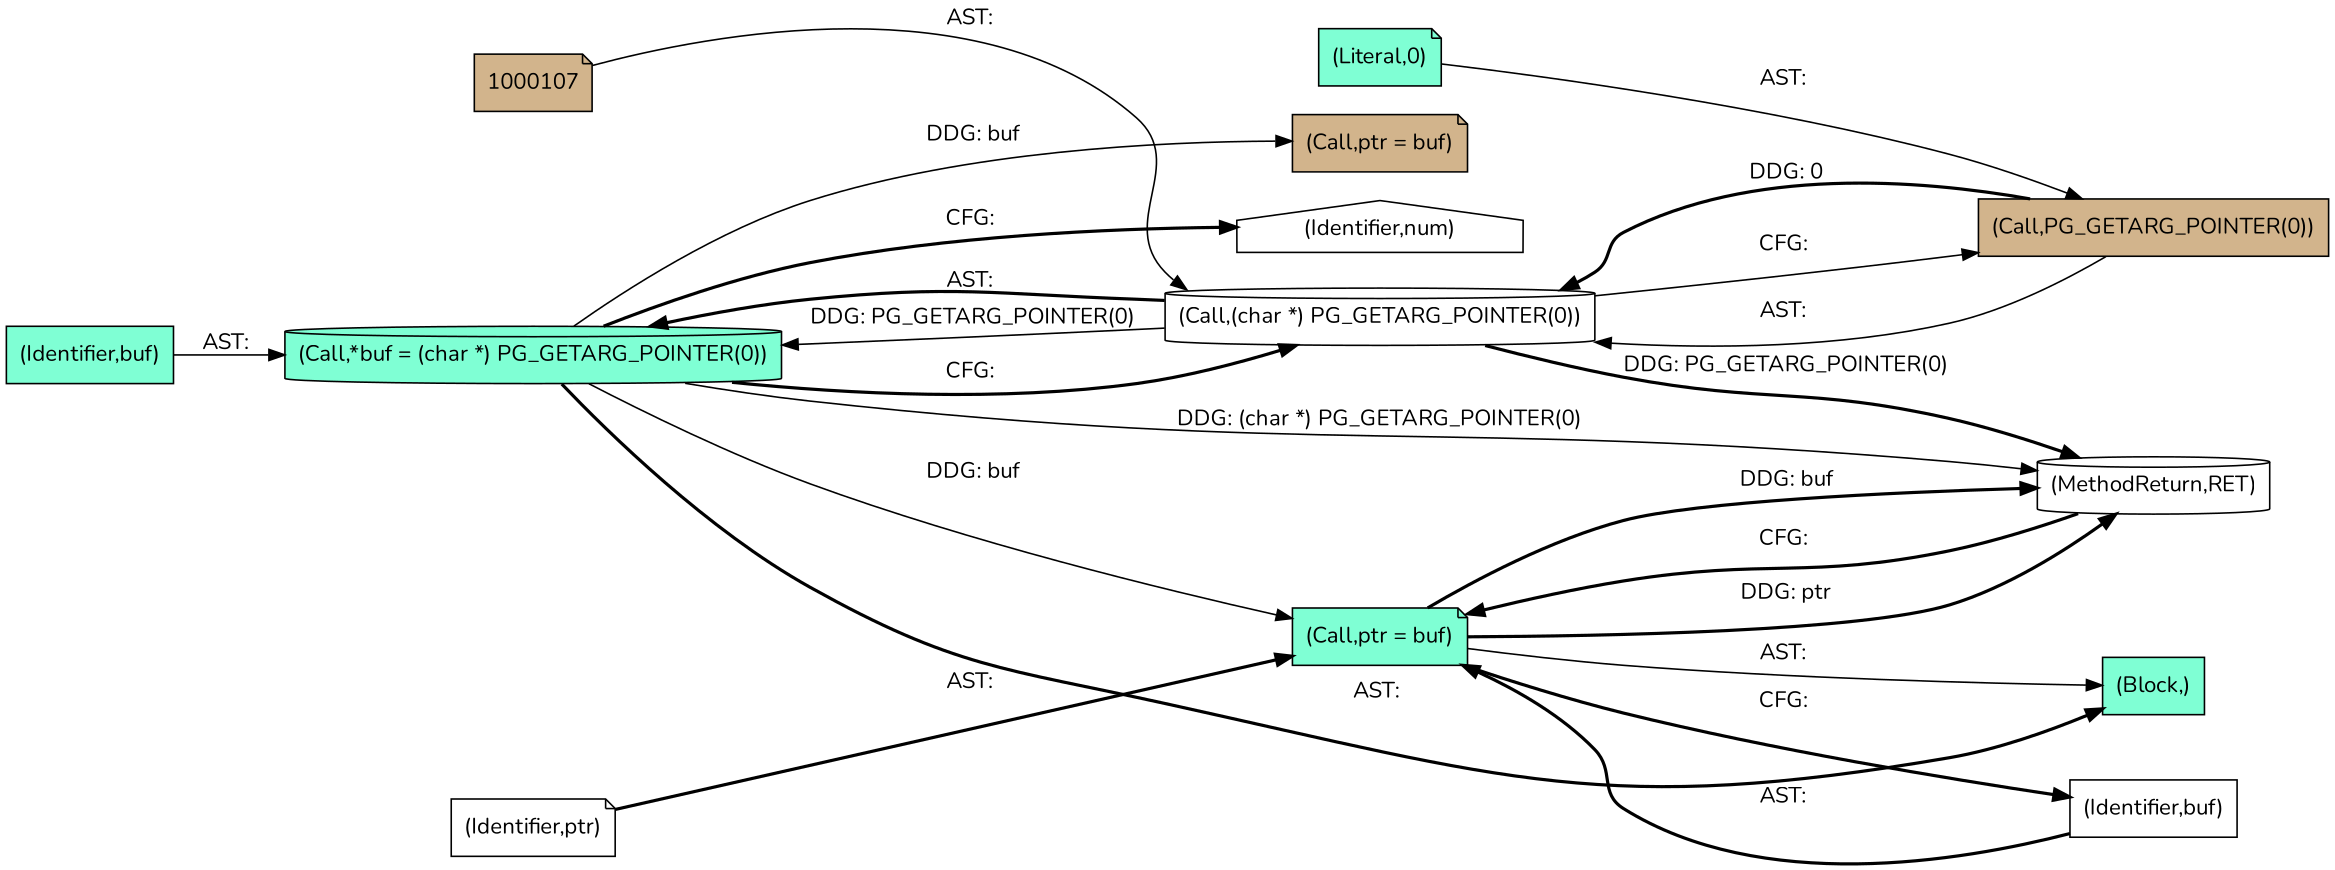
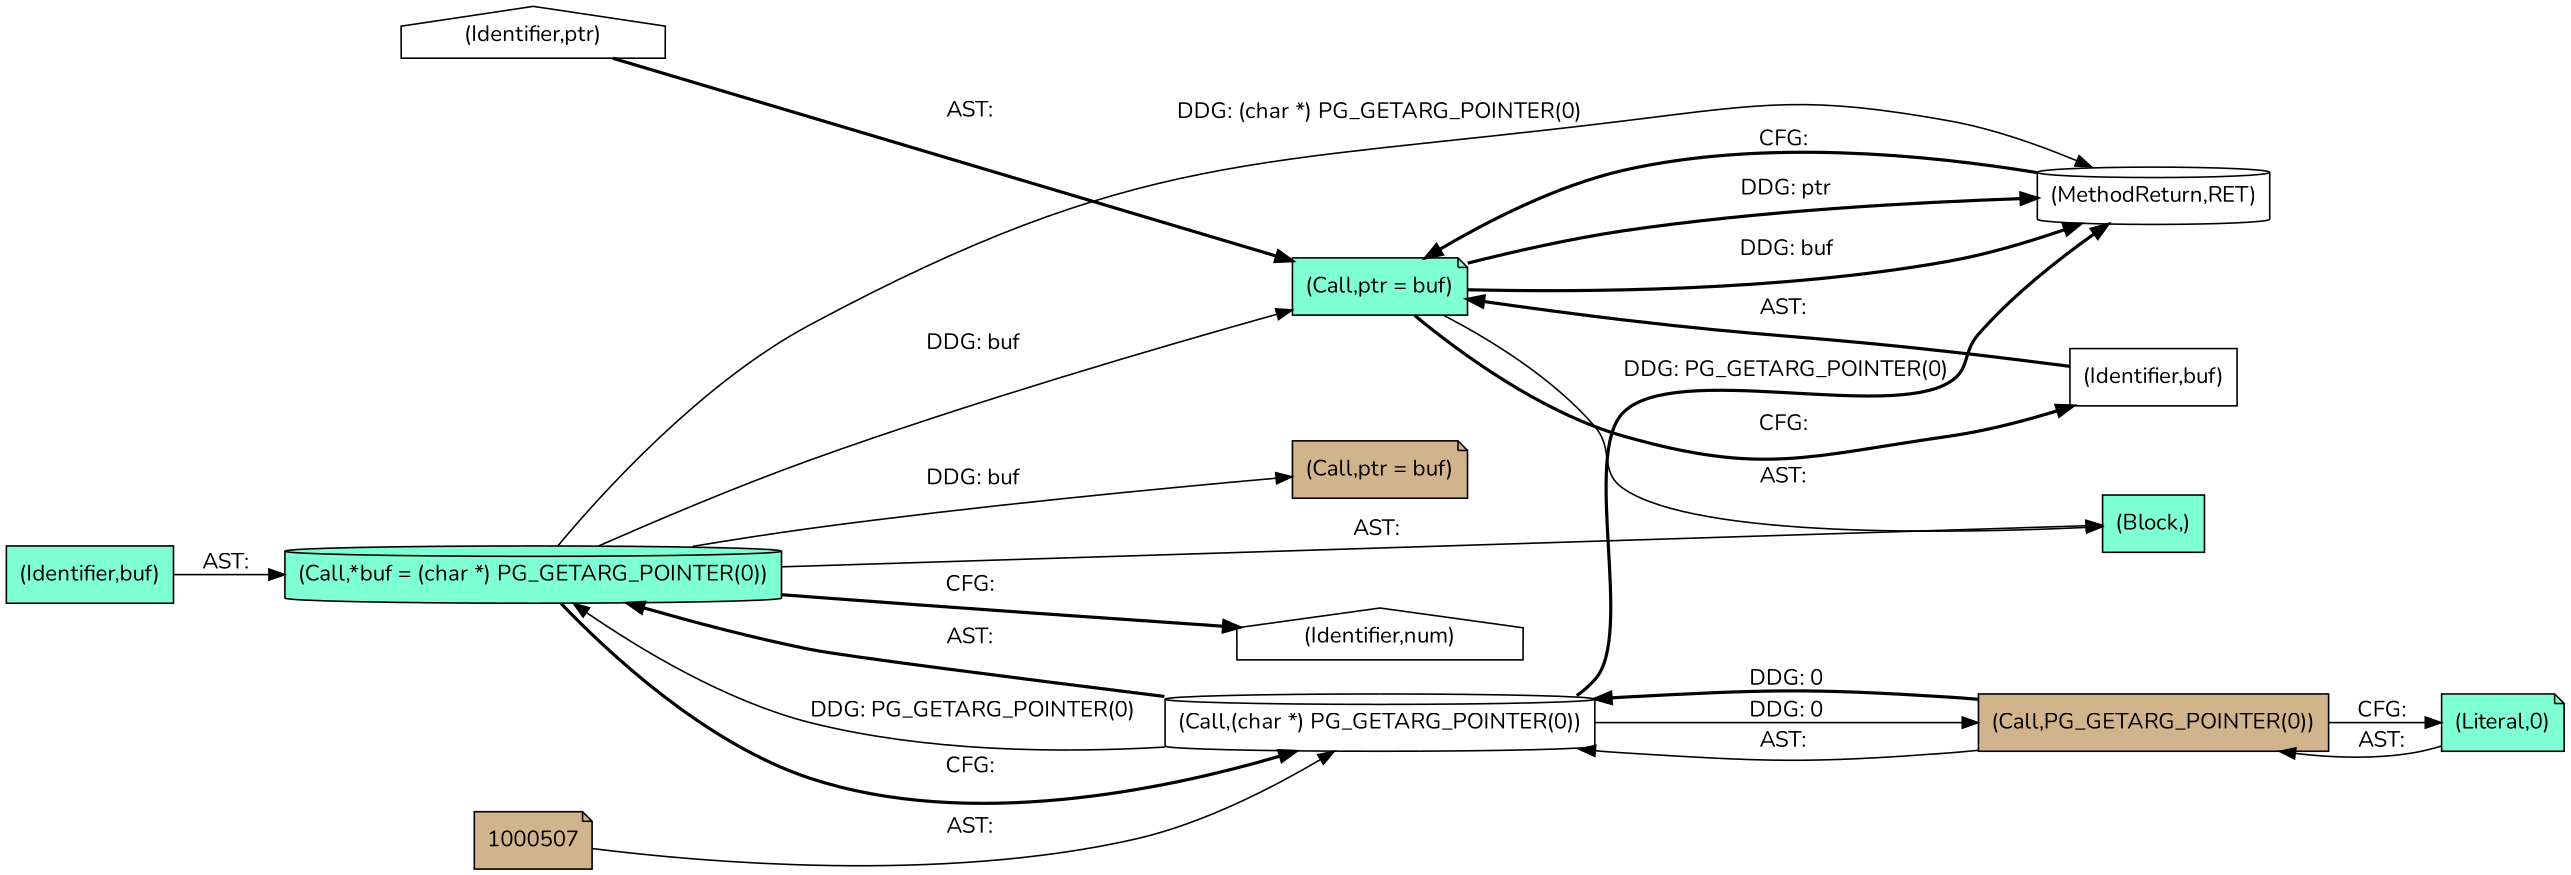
(533, 83) -> (533, 840)
(1787, 244) -> (1787, 711)
none -> (2377, 723)
(1283, 730) -> (1434, 546)
(533, 828) -> (533, 35)
